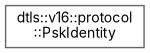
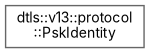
(75, 27) -> (75, 27)
